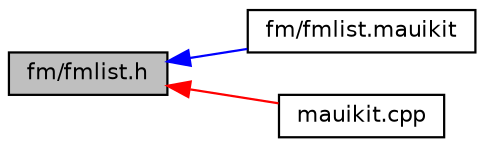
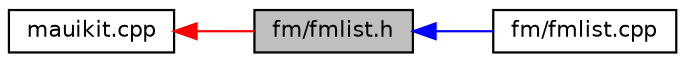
(362, 31) -> (585, 31)
(234, 96) -> (225, 31)
